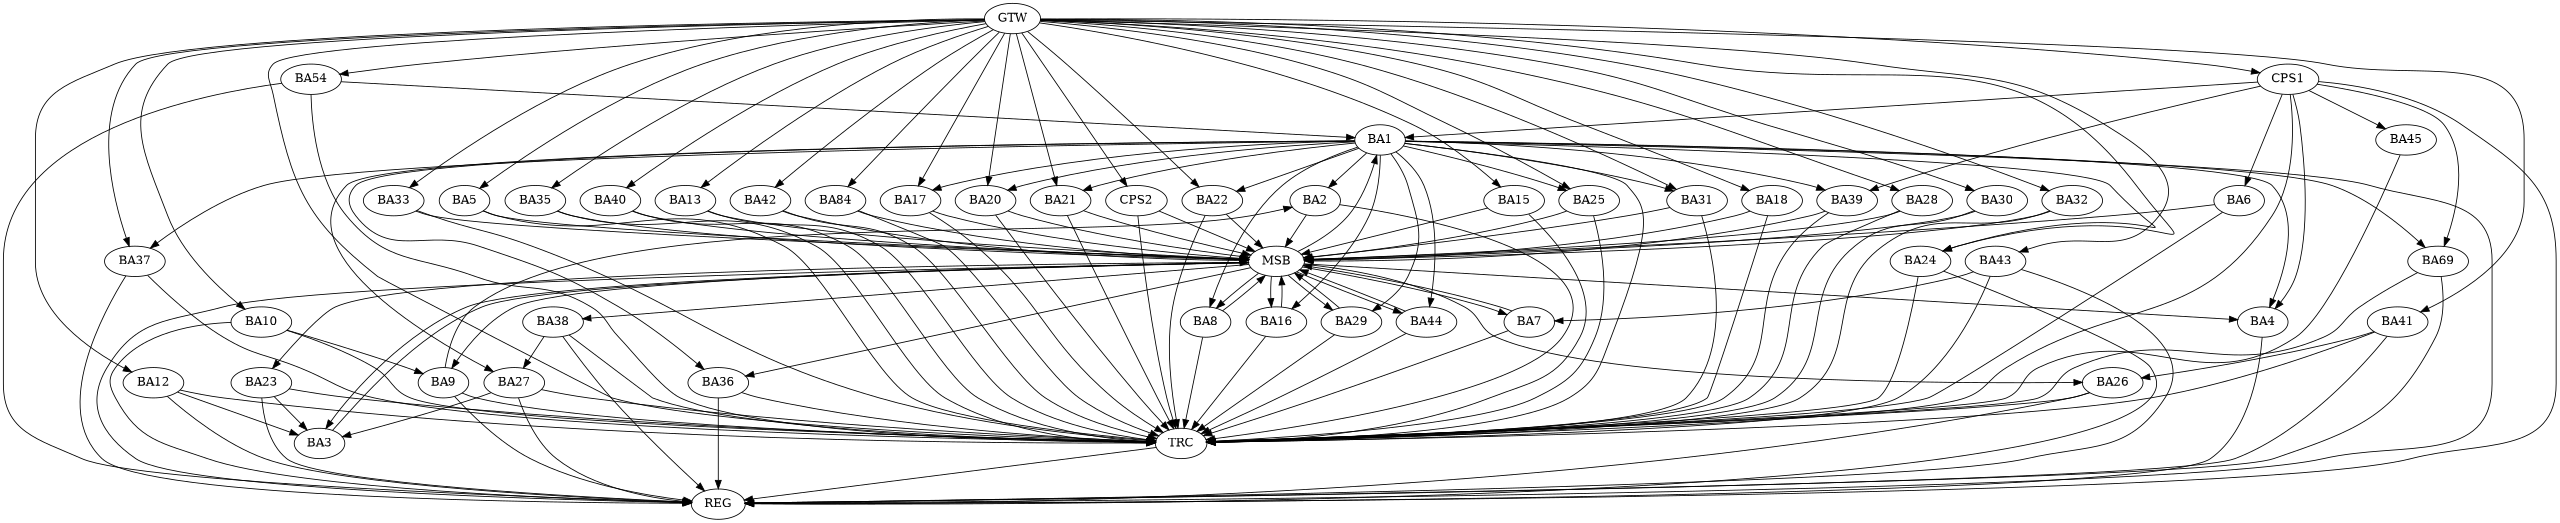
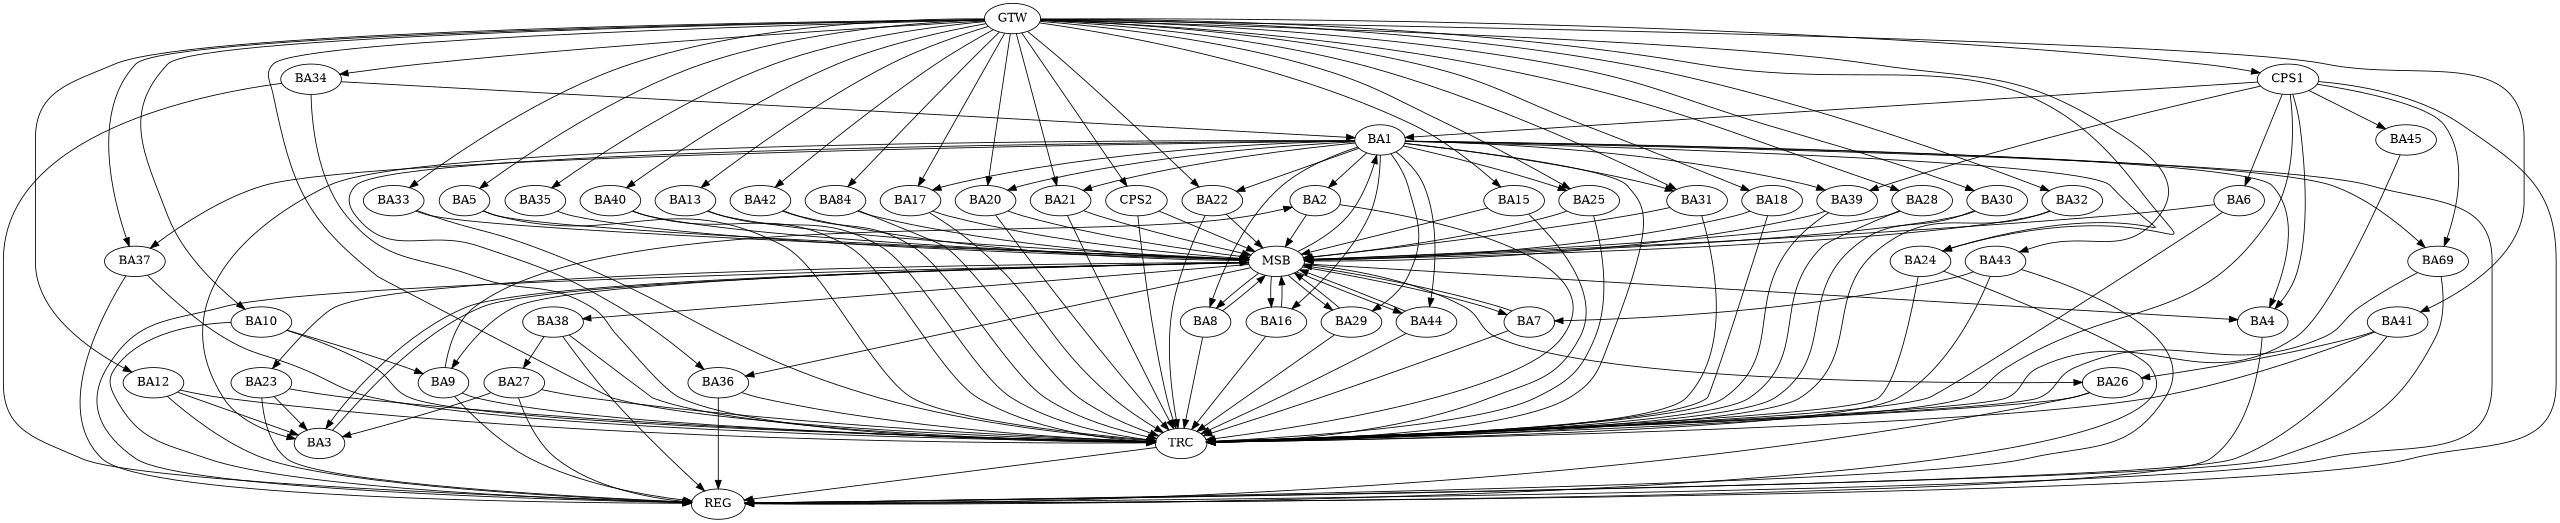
(311, 79) -> (311, 79)
(720, 152) -> (358, 179)
(855, 285) -> none
